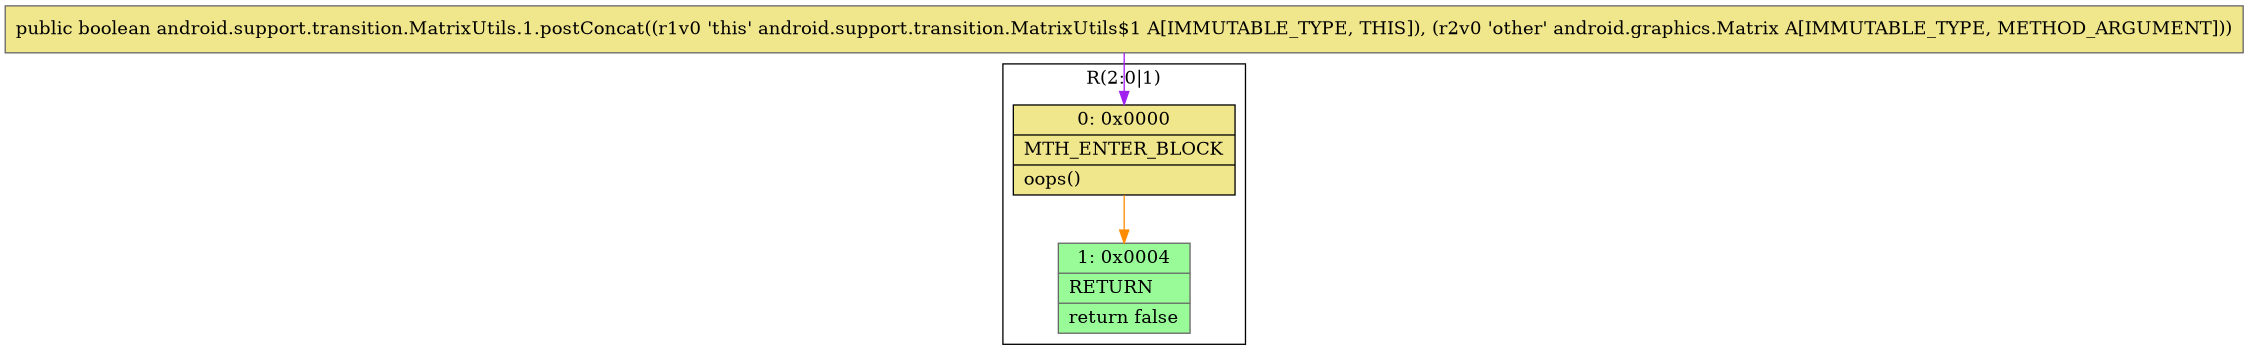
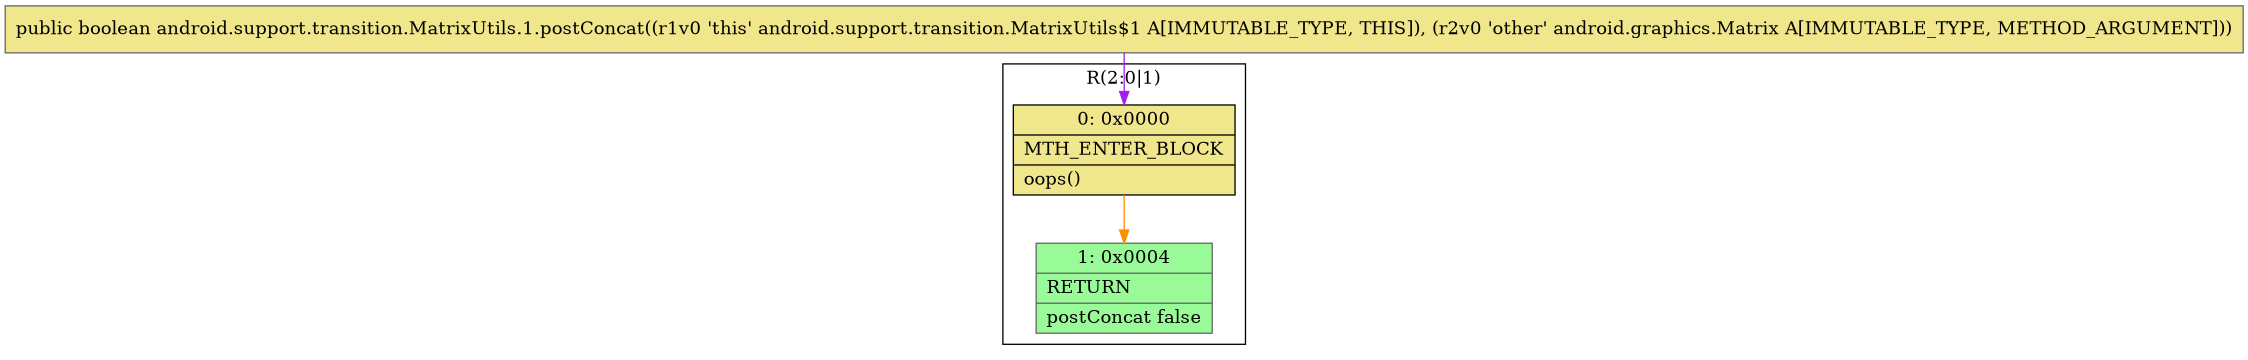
(1124, 318) -> (1124, 318)
